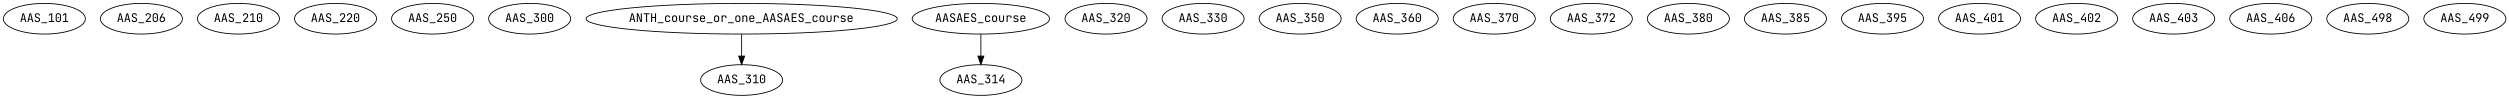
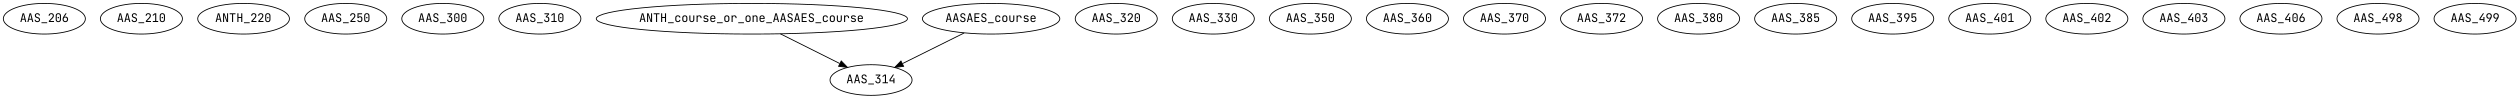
(44, 19) -> none
(336, 19) -> (244, 19)
(742, 45) -> (810, 49)
